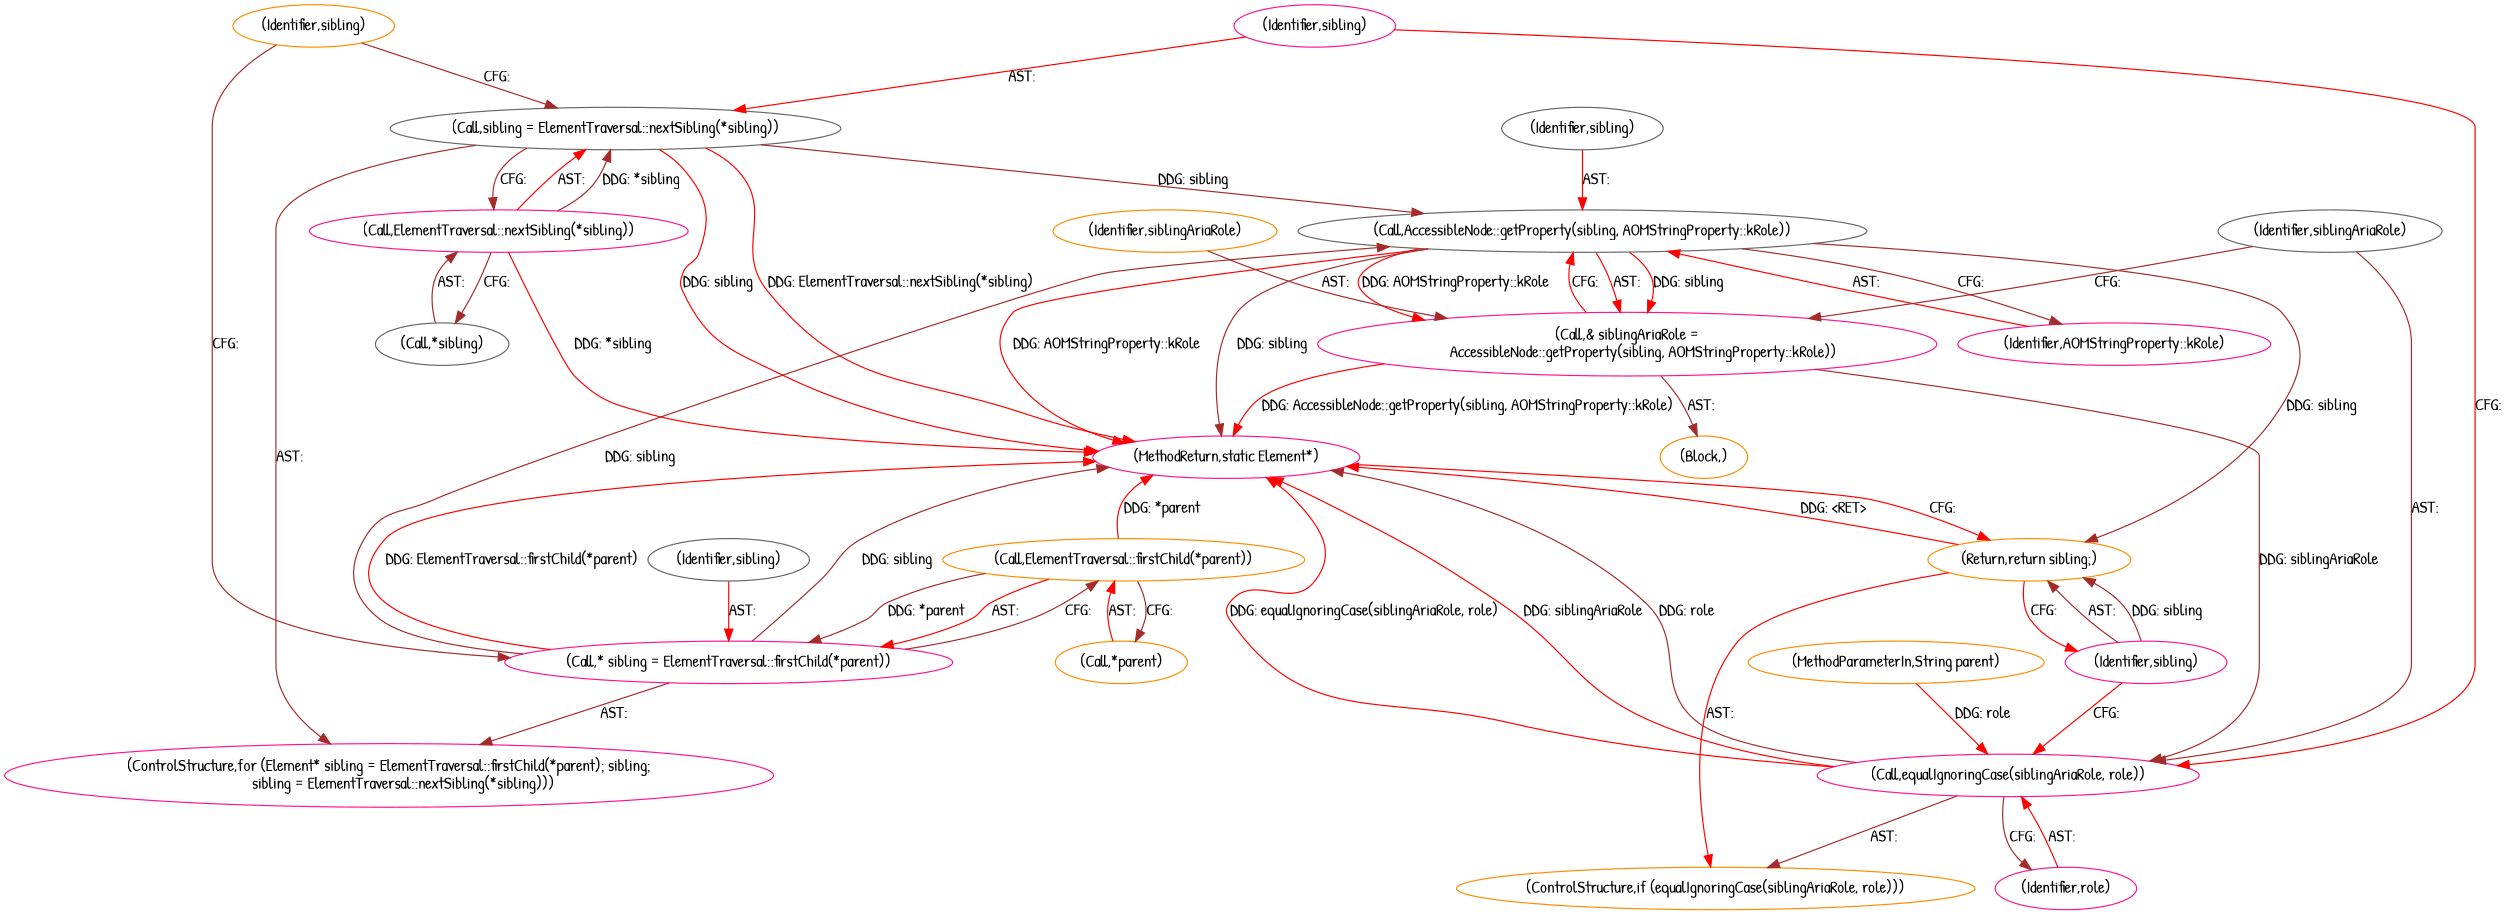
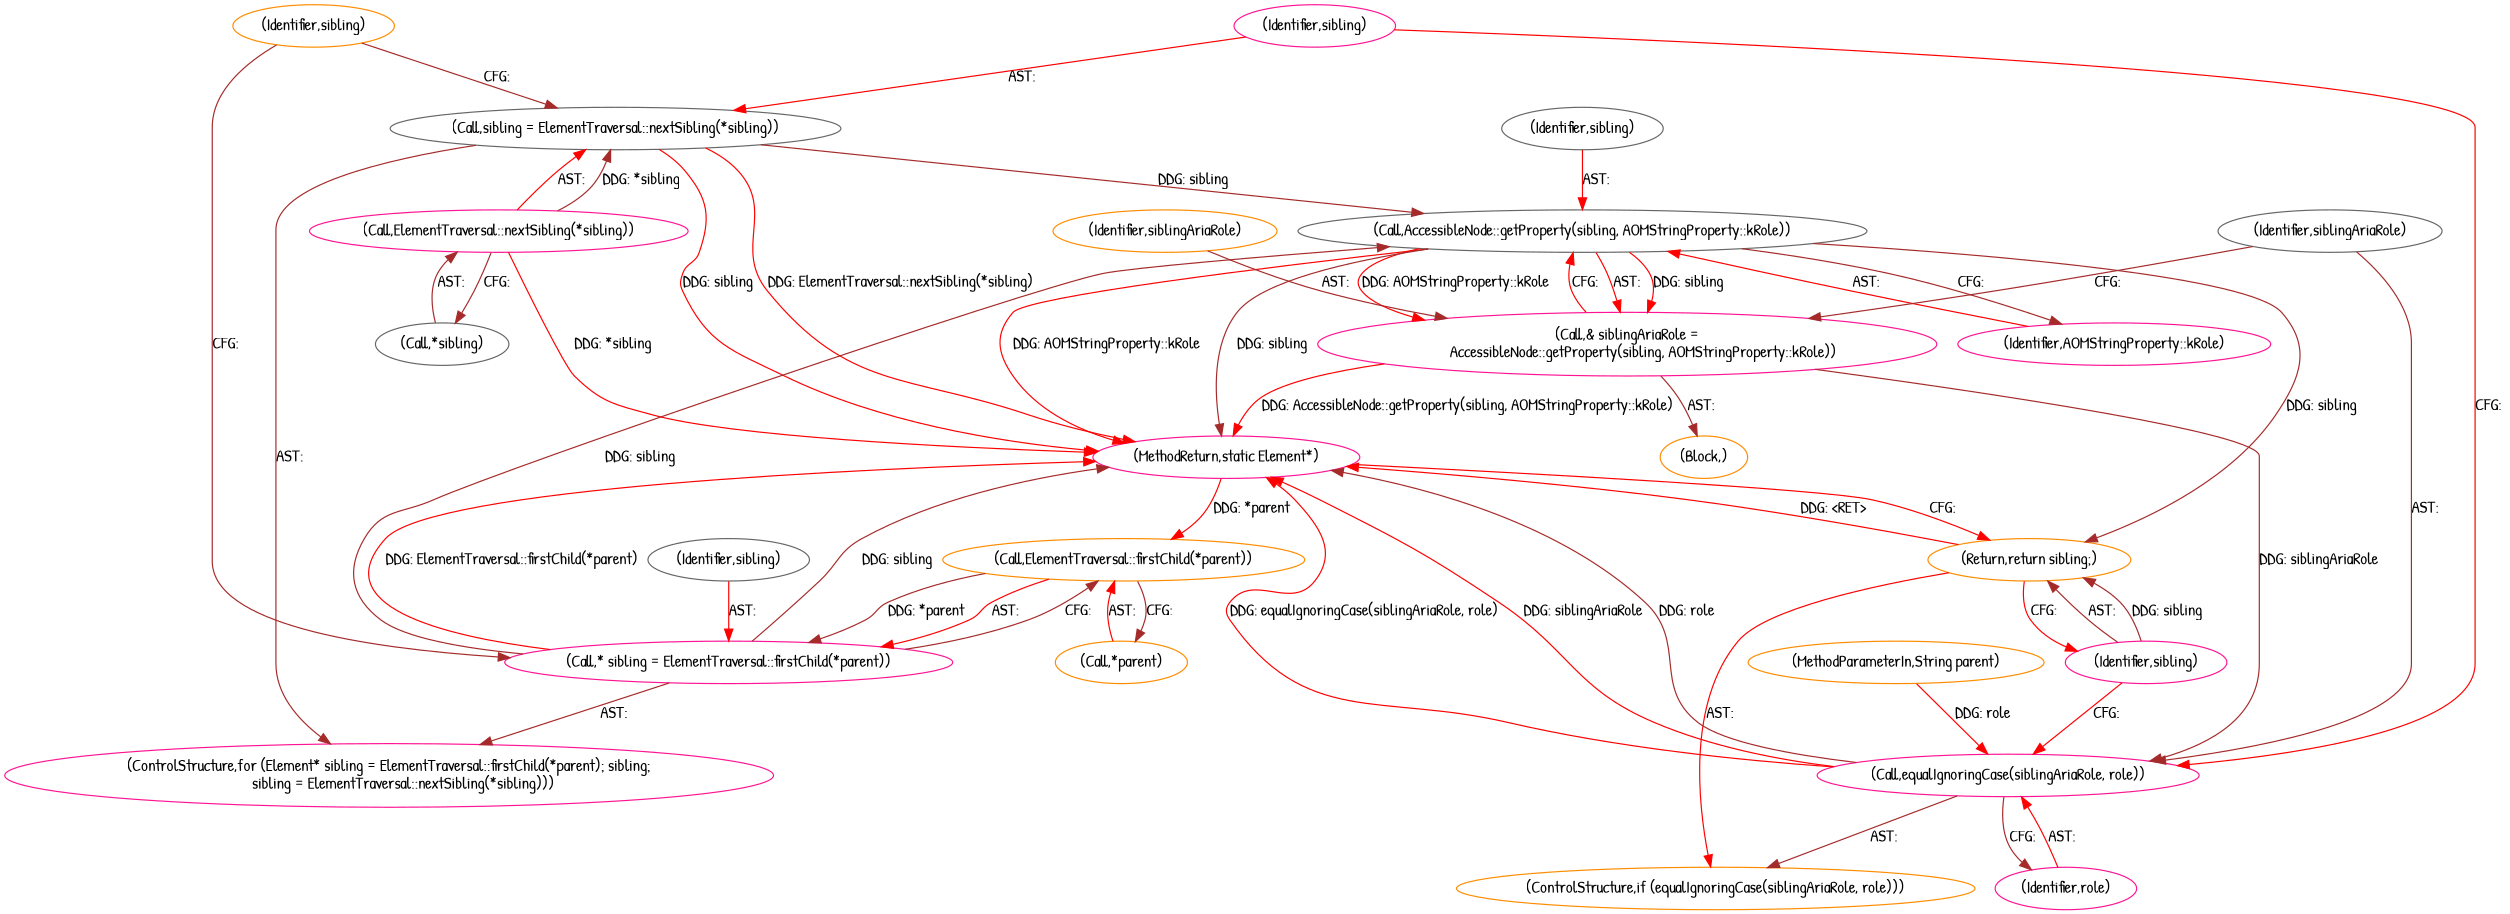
(502, 168) -> none
(1121, 506) -> (1206, 510)
